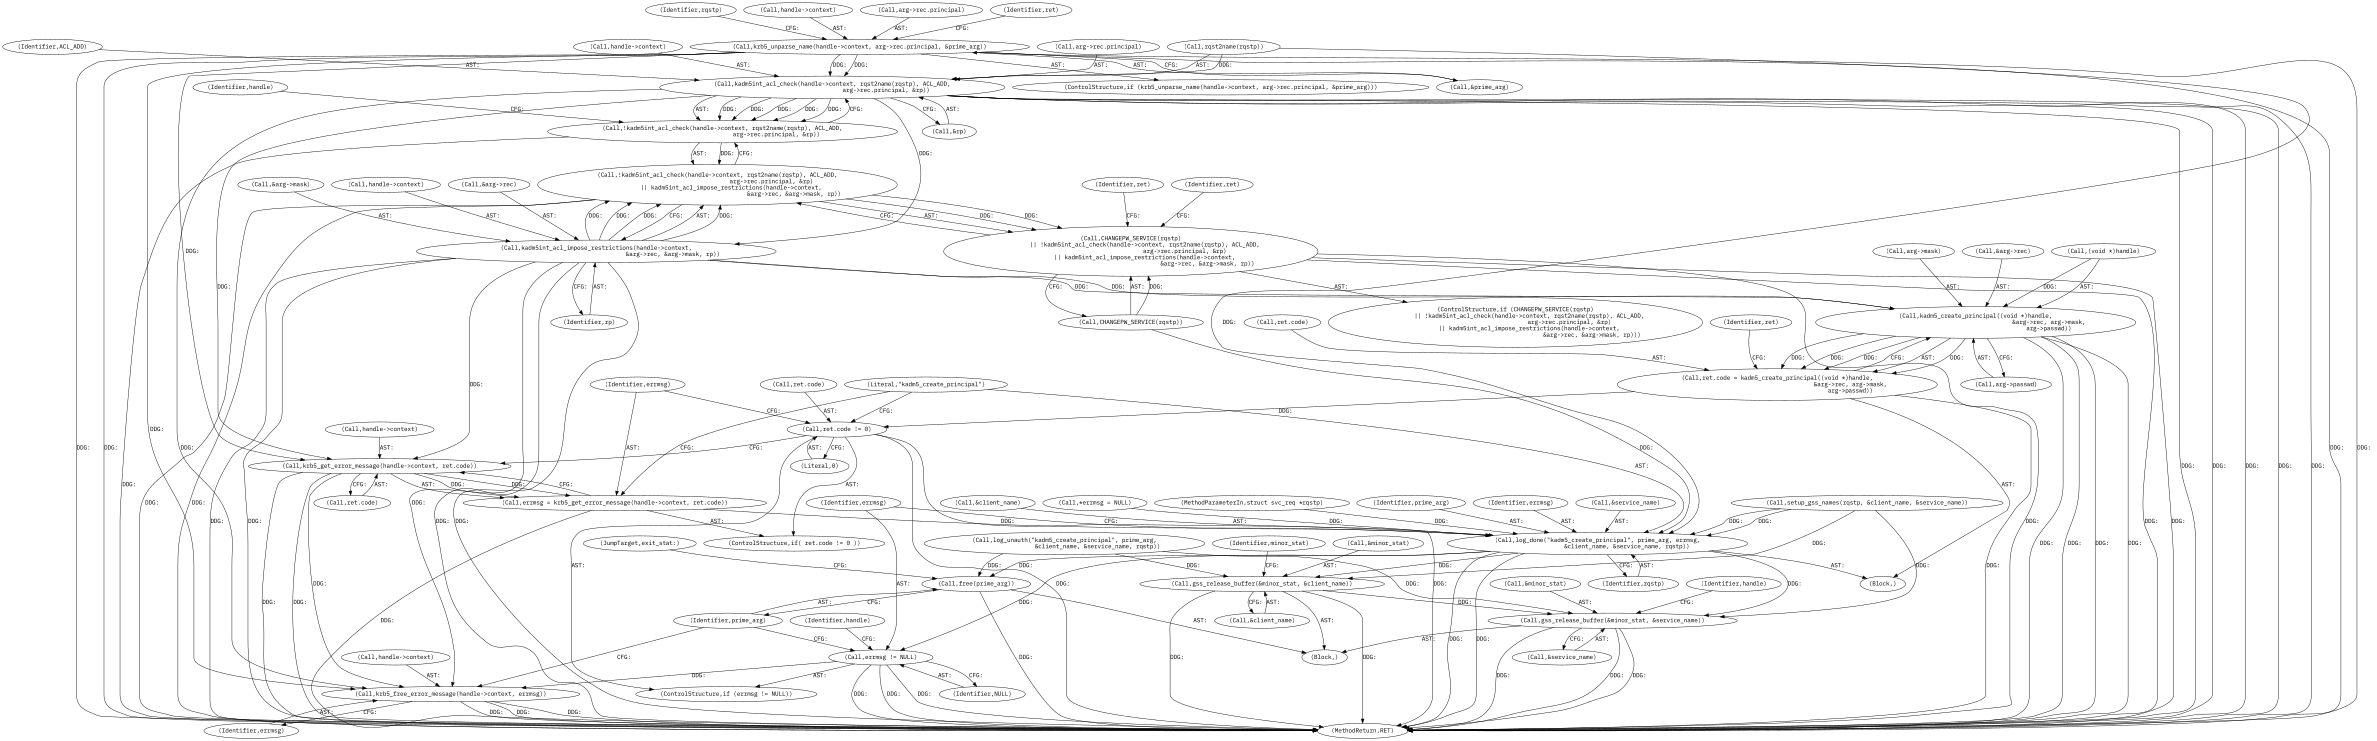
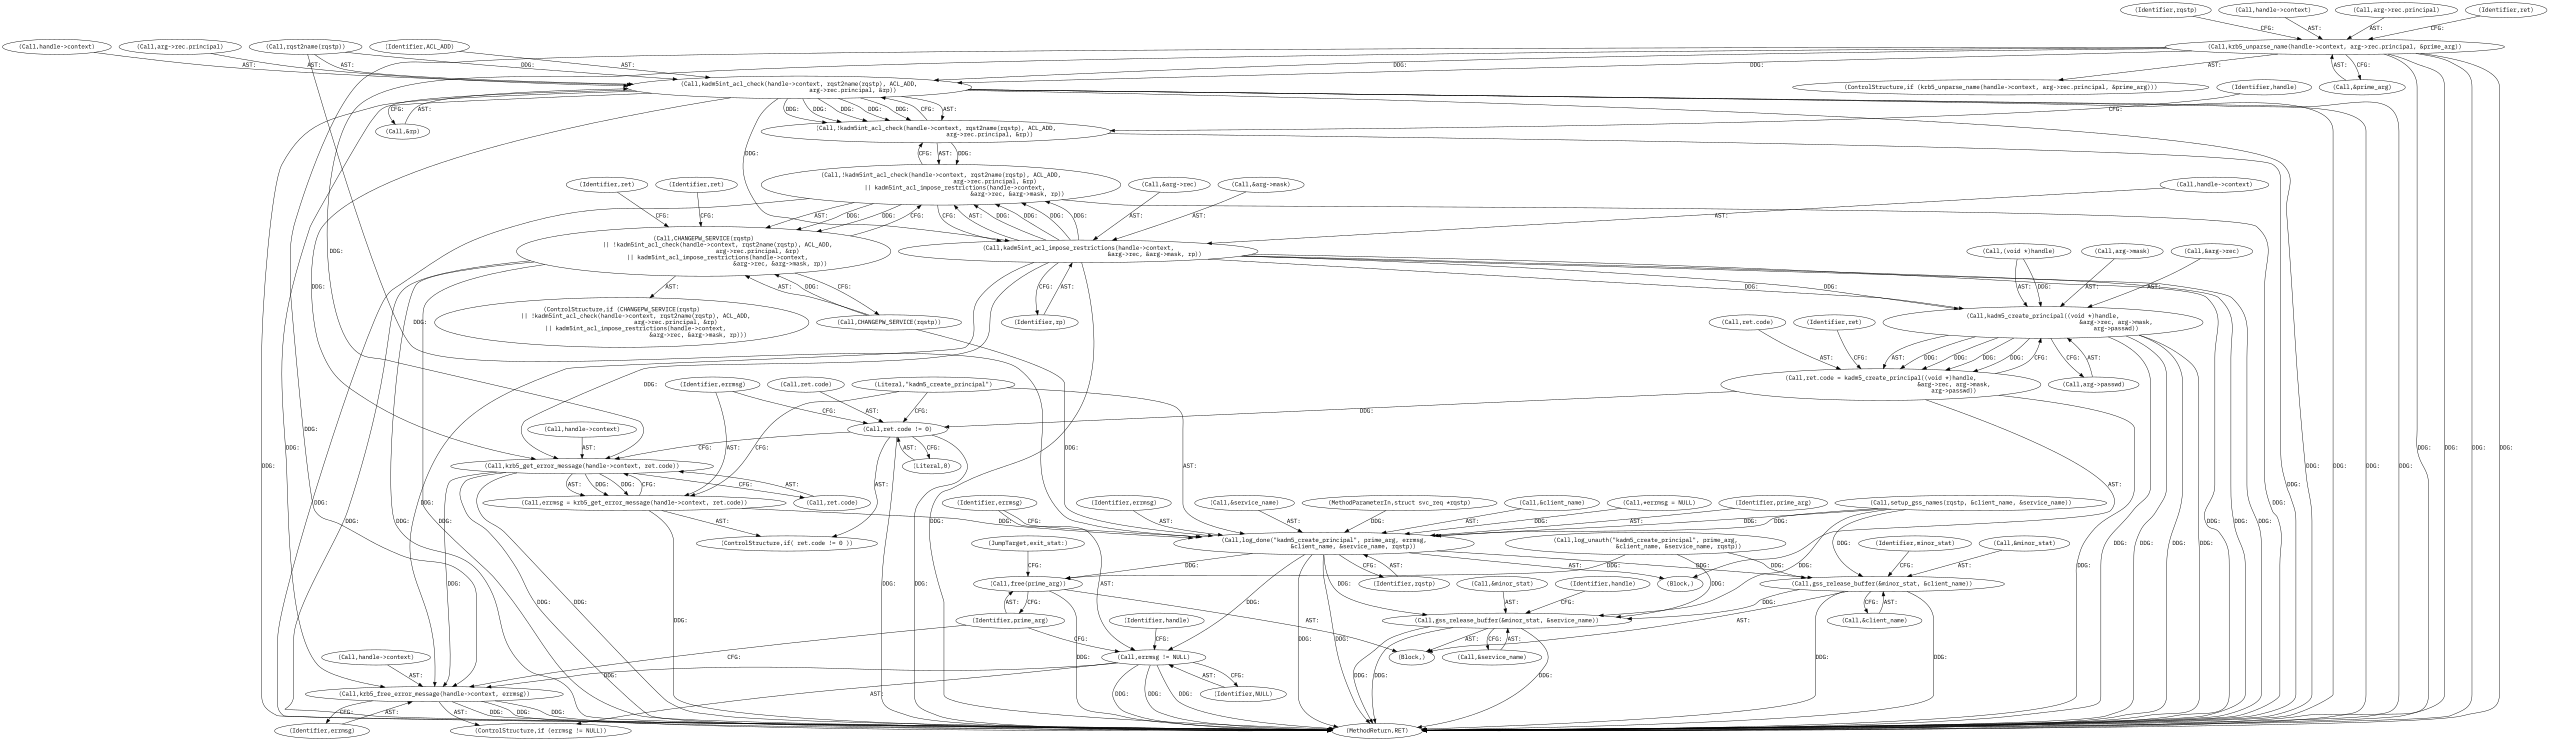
(615, 527) -> (454, 716)
